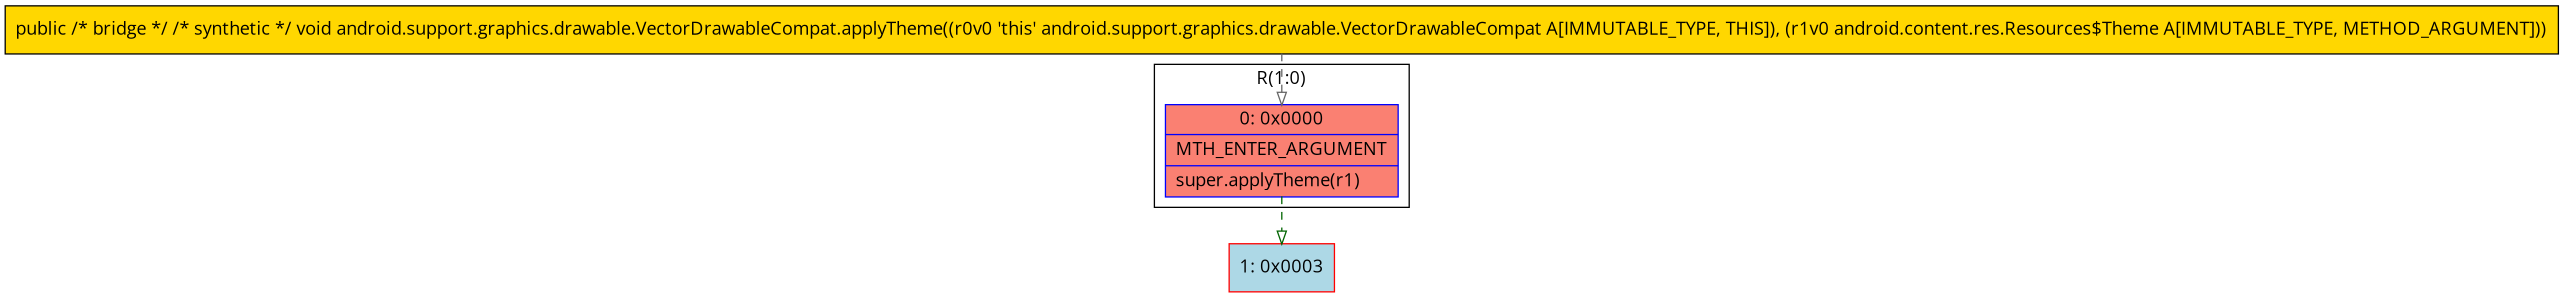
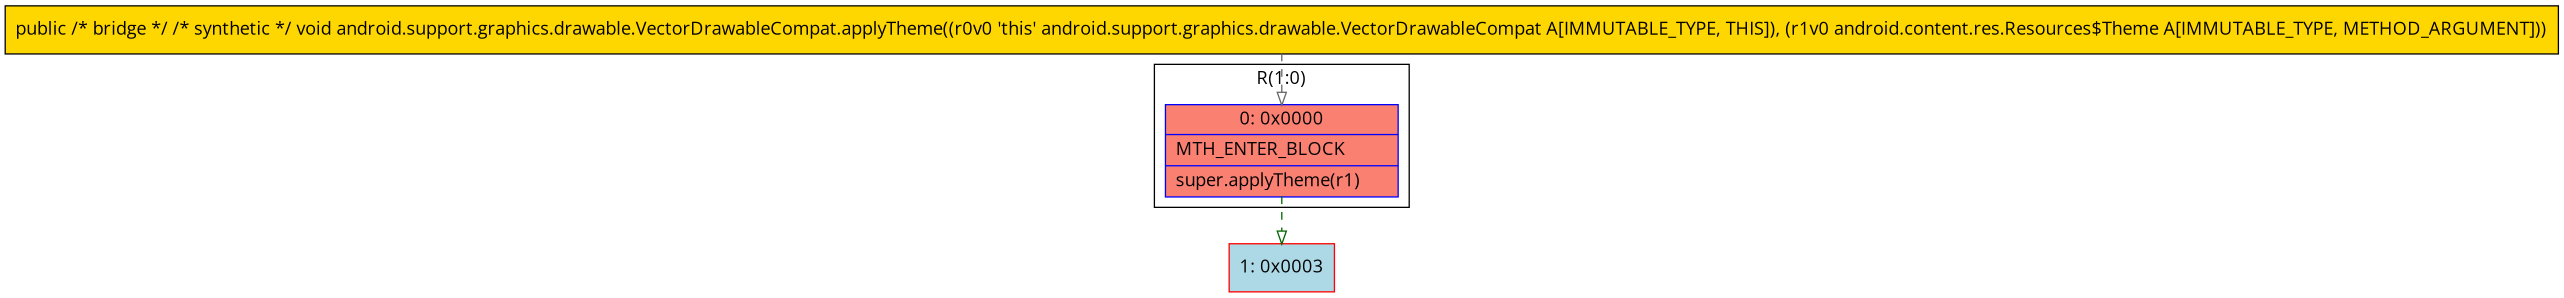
(1282, 149) -> (1260, 149)
